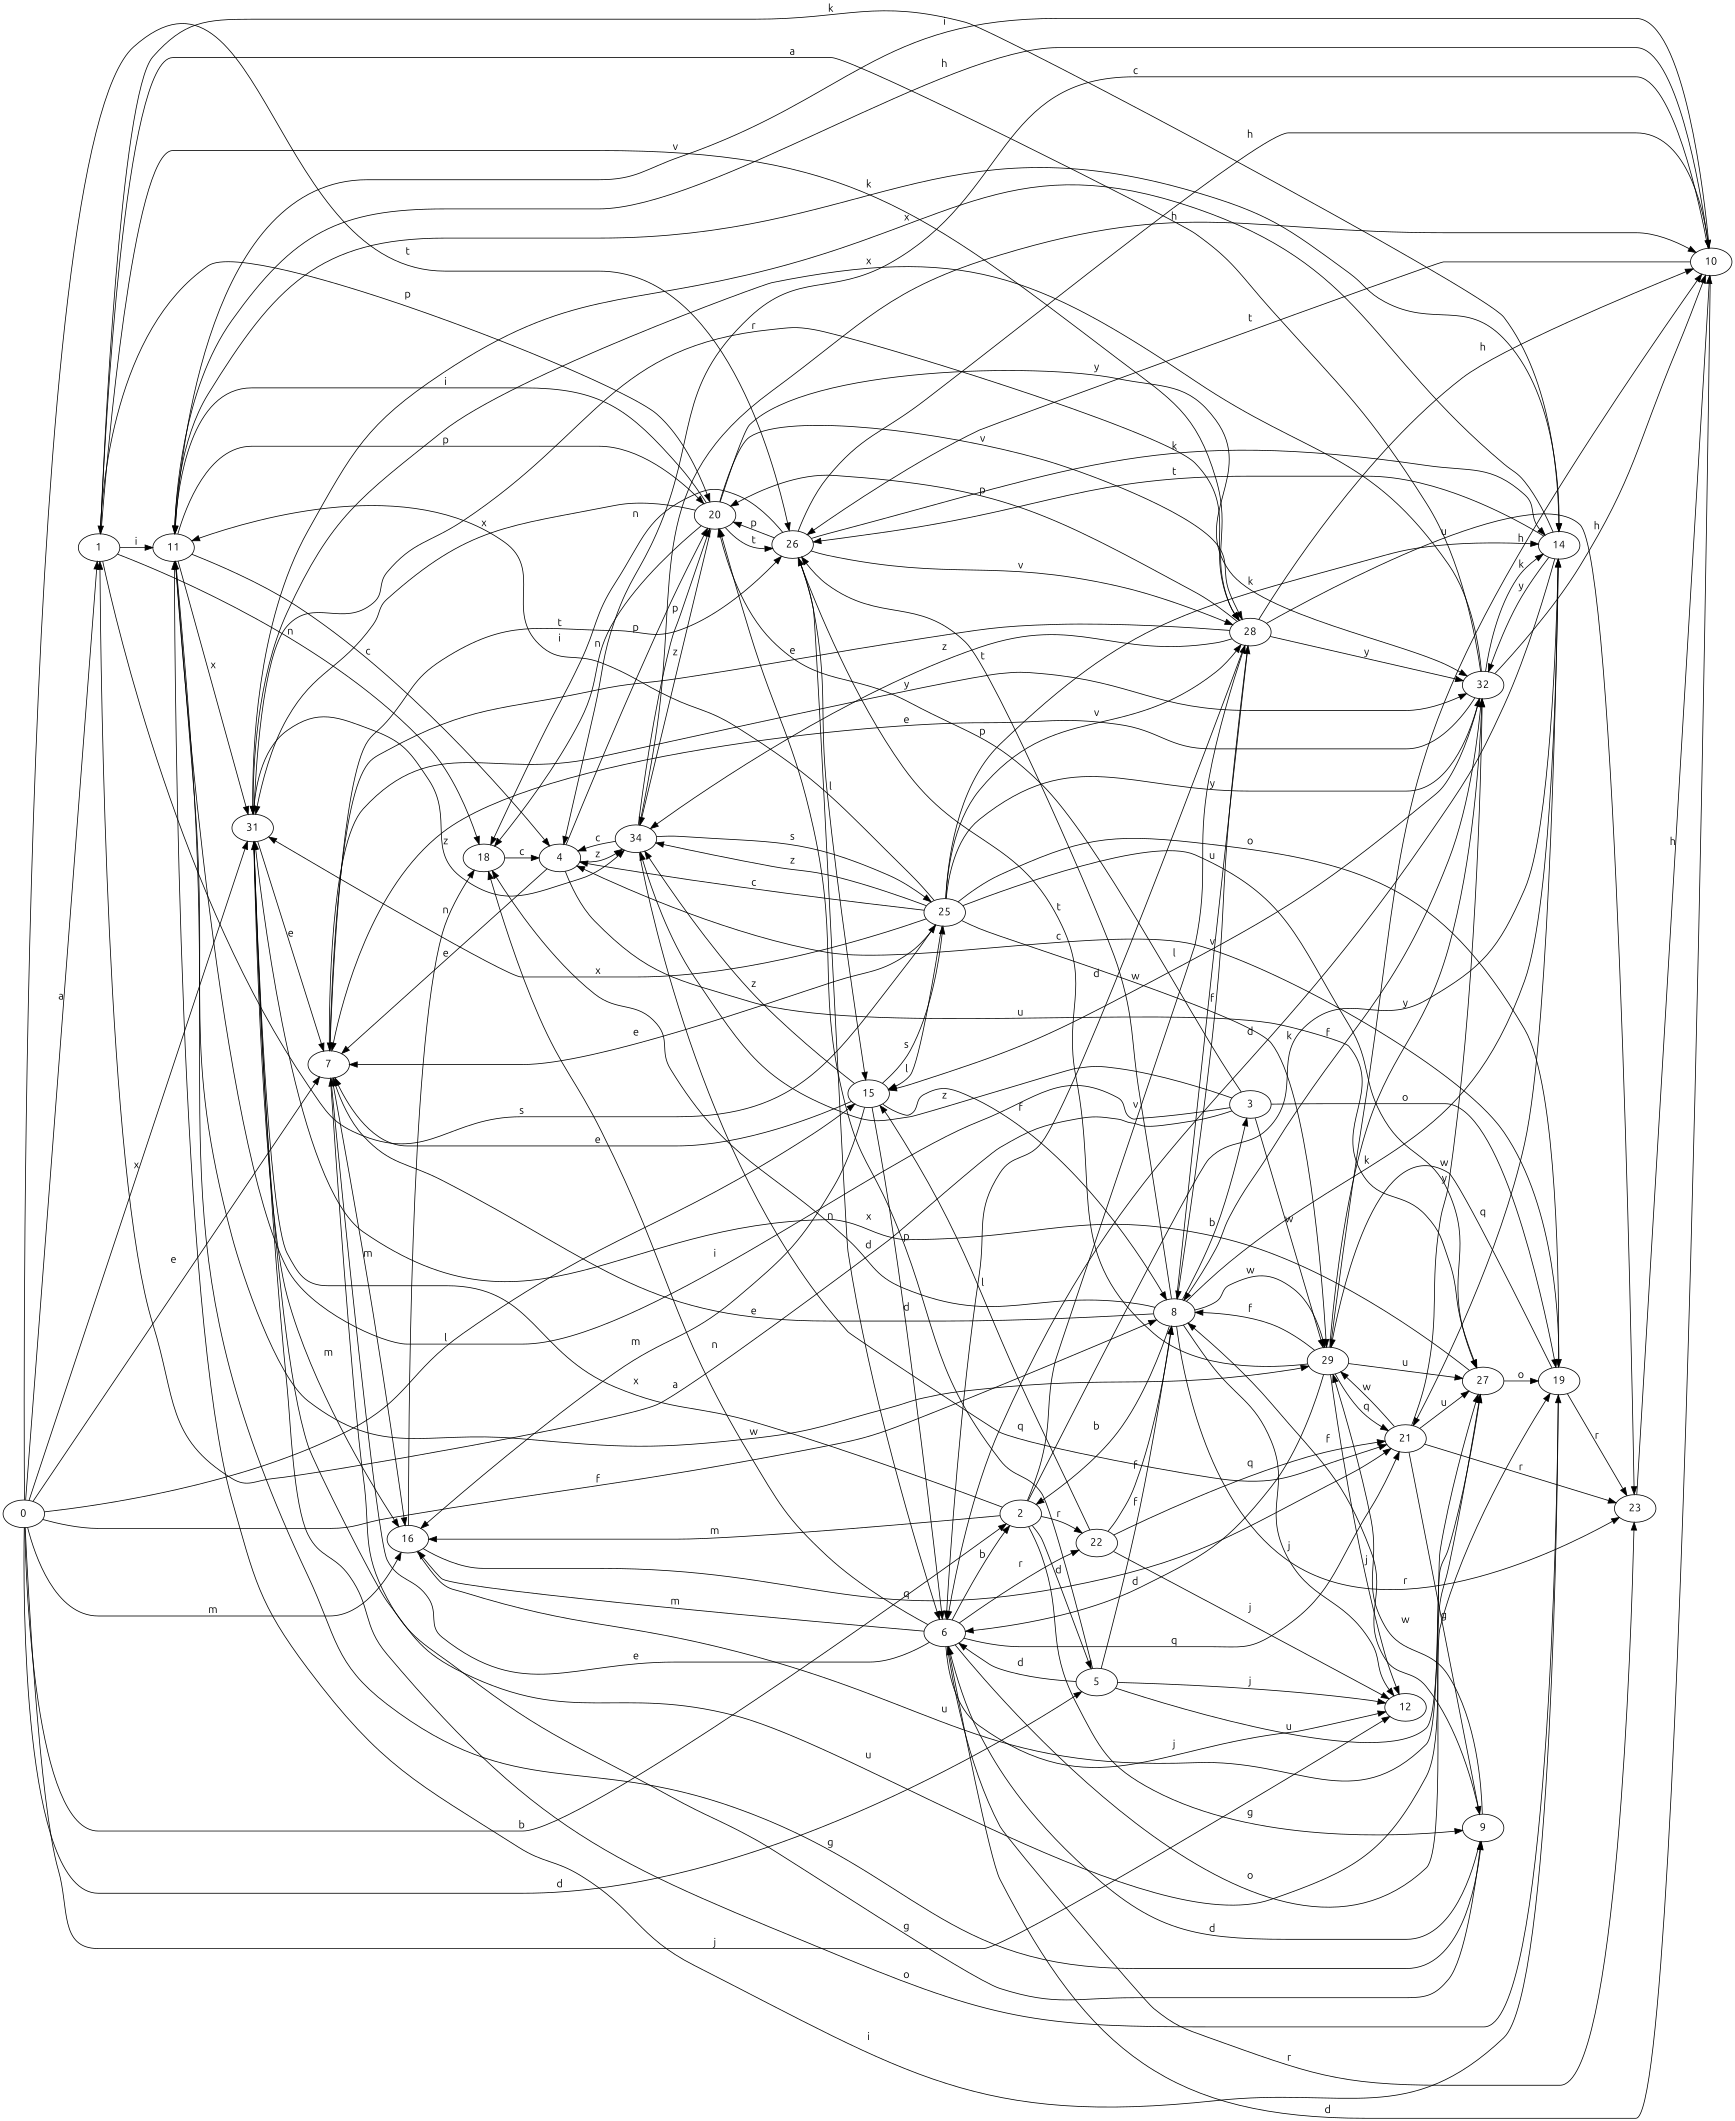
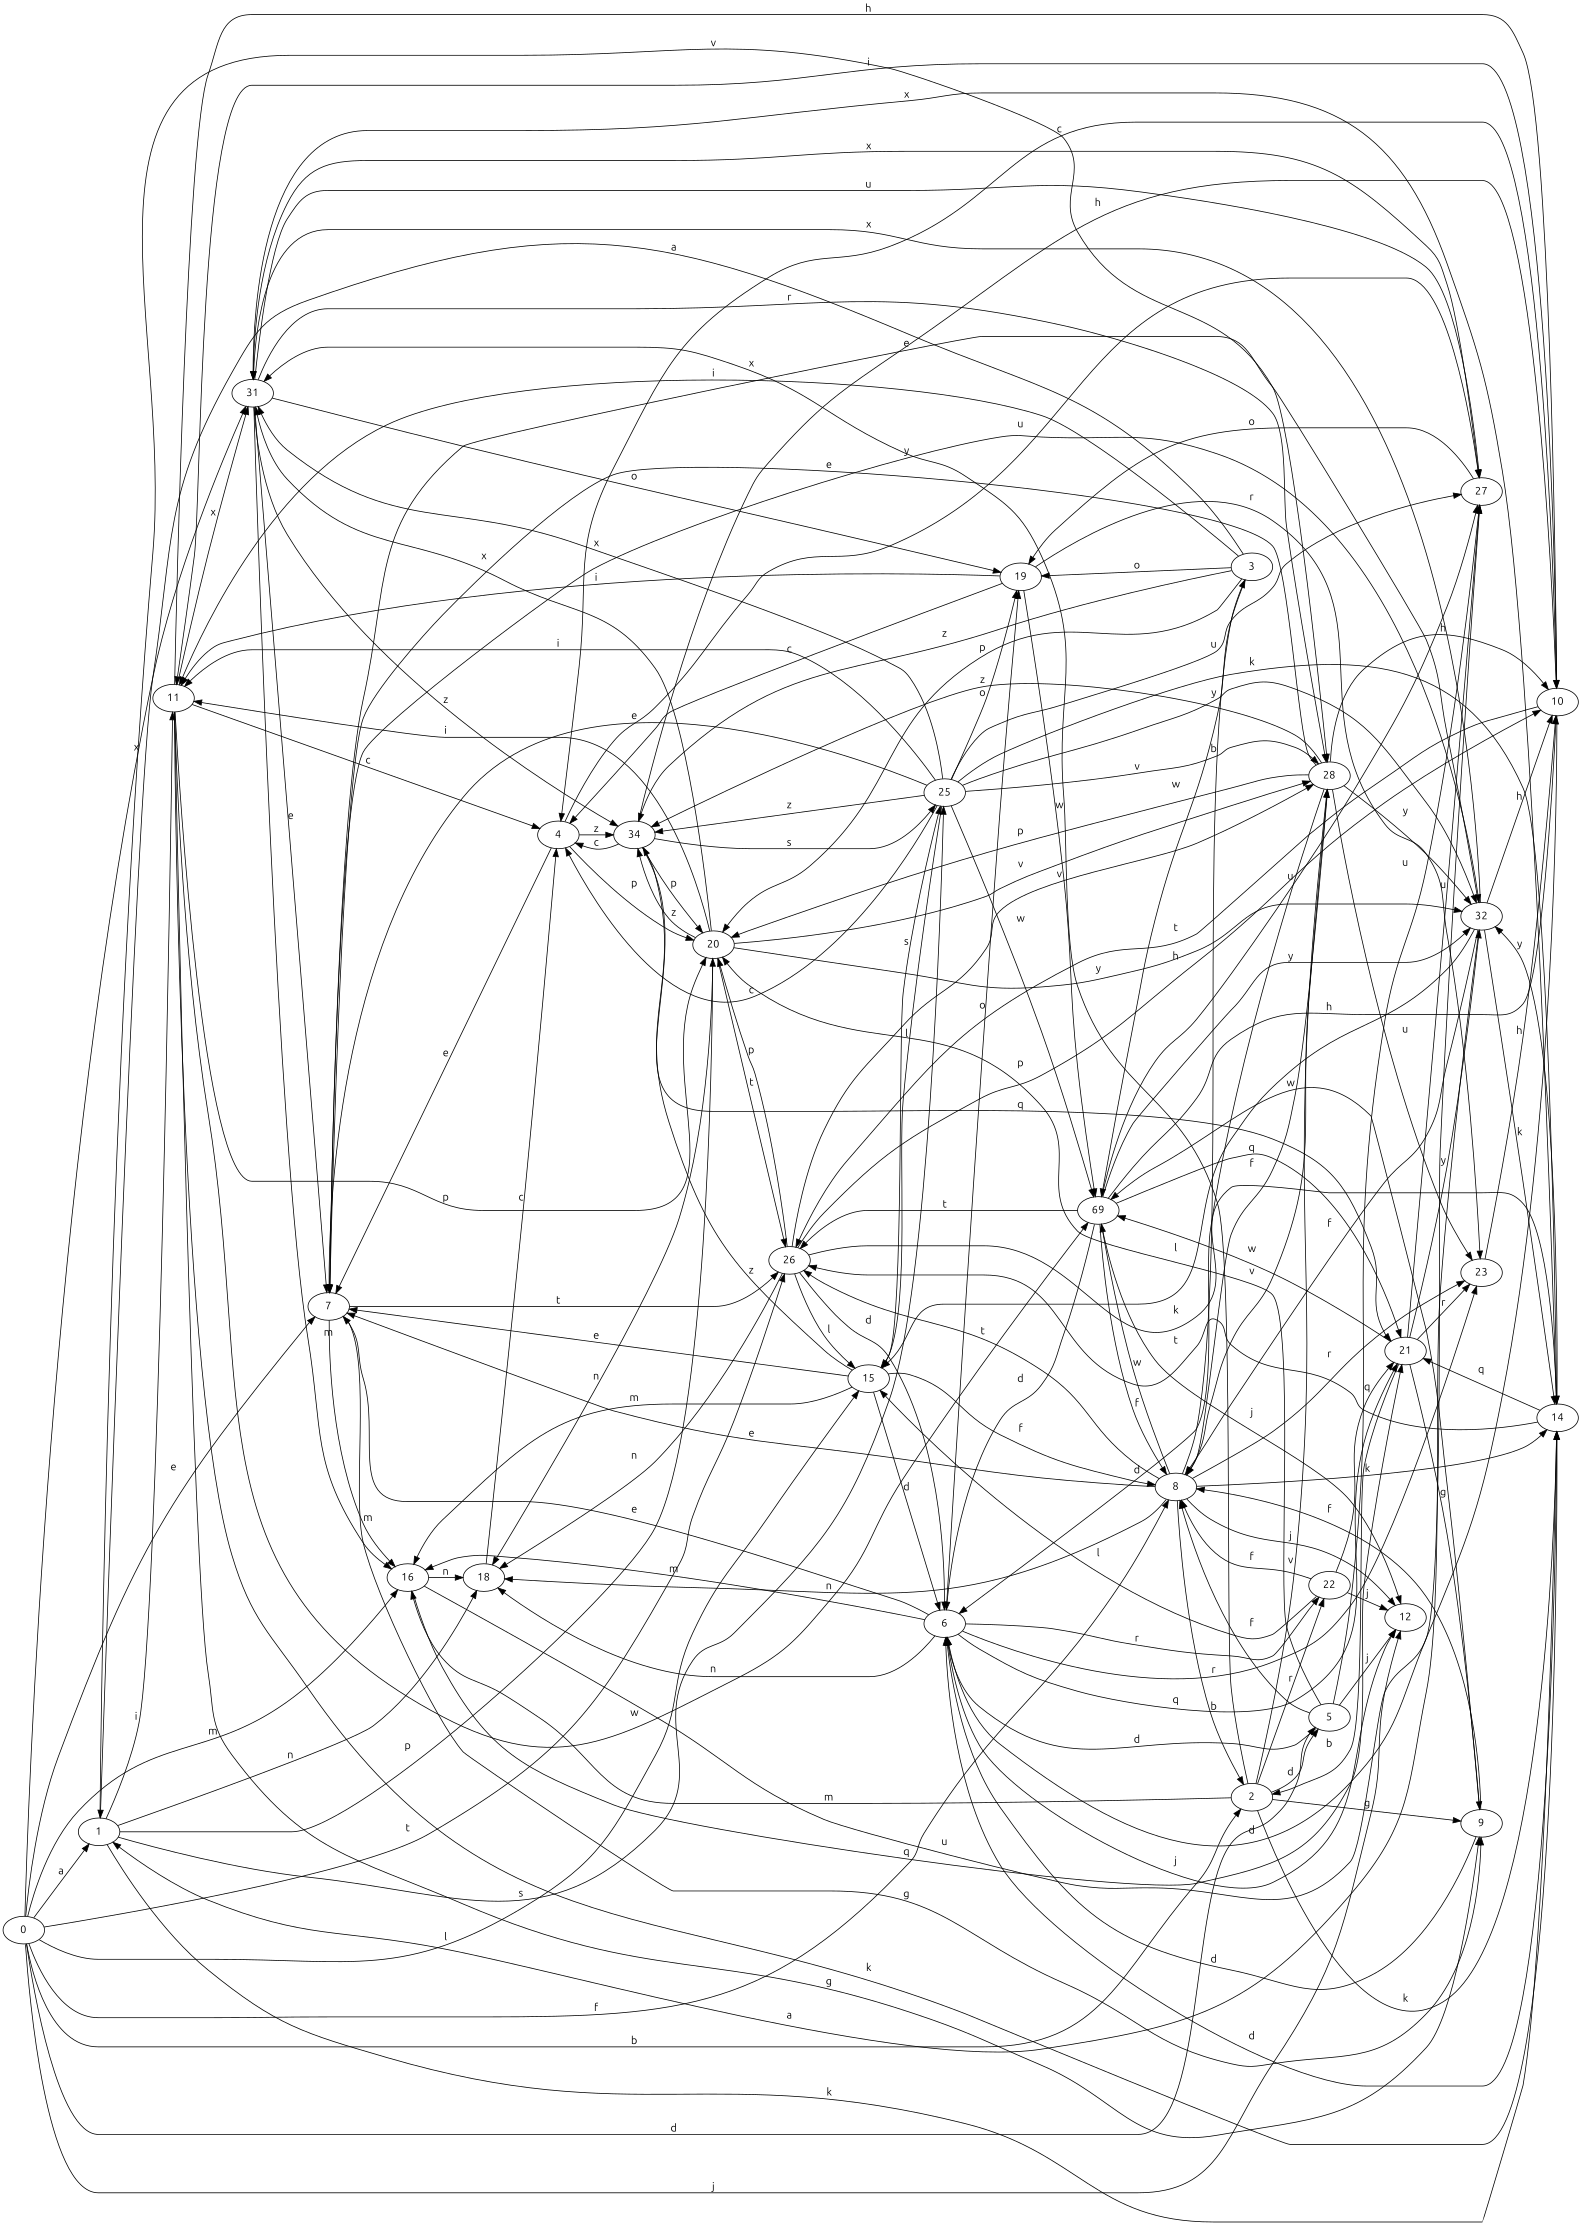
(1328, 1361) -> (1098, 1210)
(977, 1575) -> (1361, 1561)
